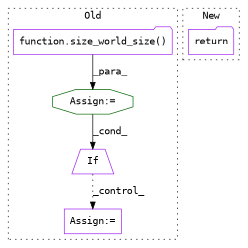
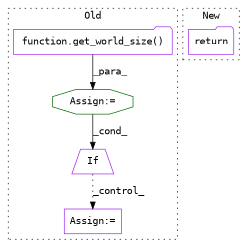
(93, 42) -> (93, 42)
